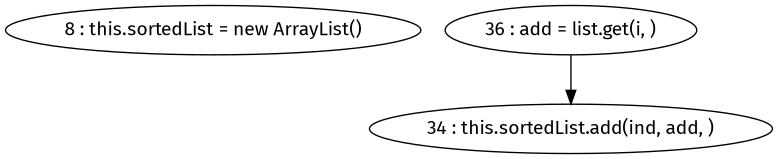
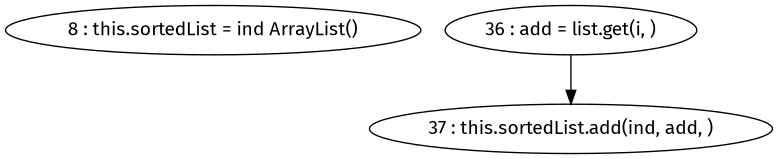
(213, 30) -> (213, 30)
(571, 129) -> (571, 129)
